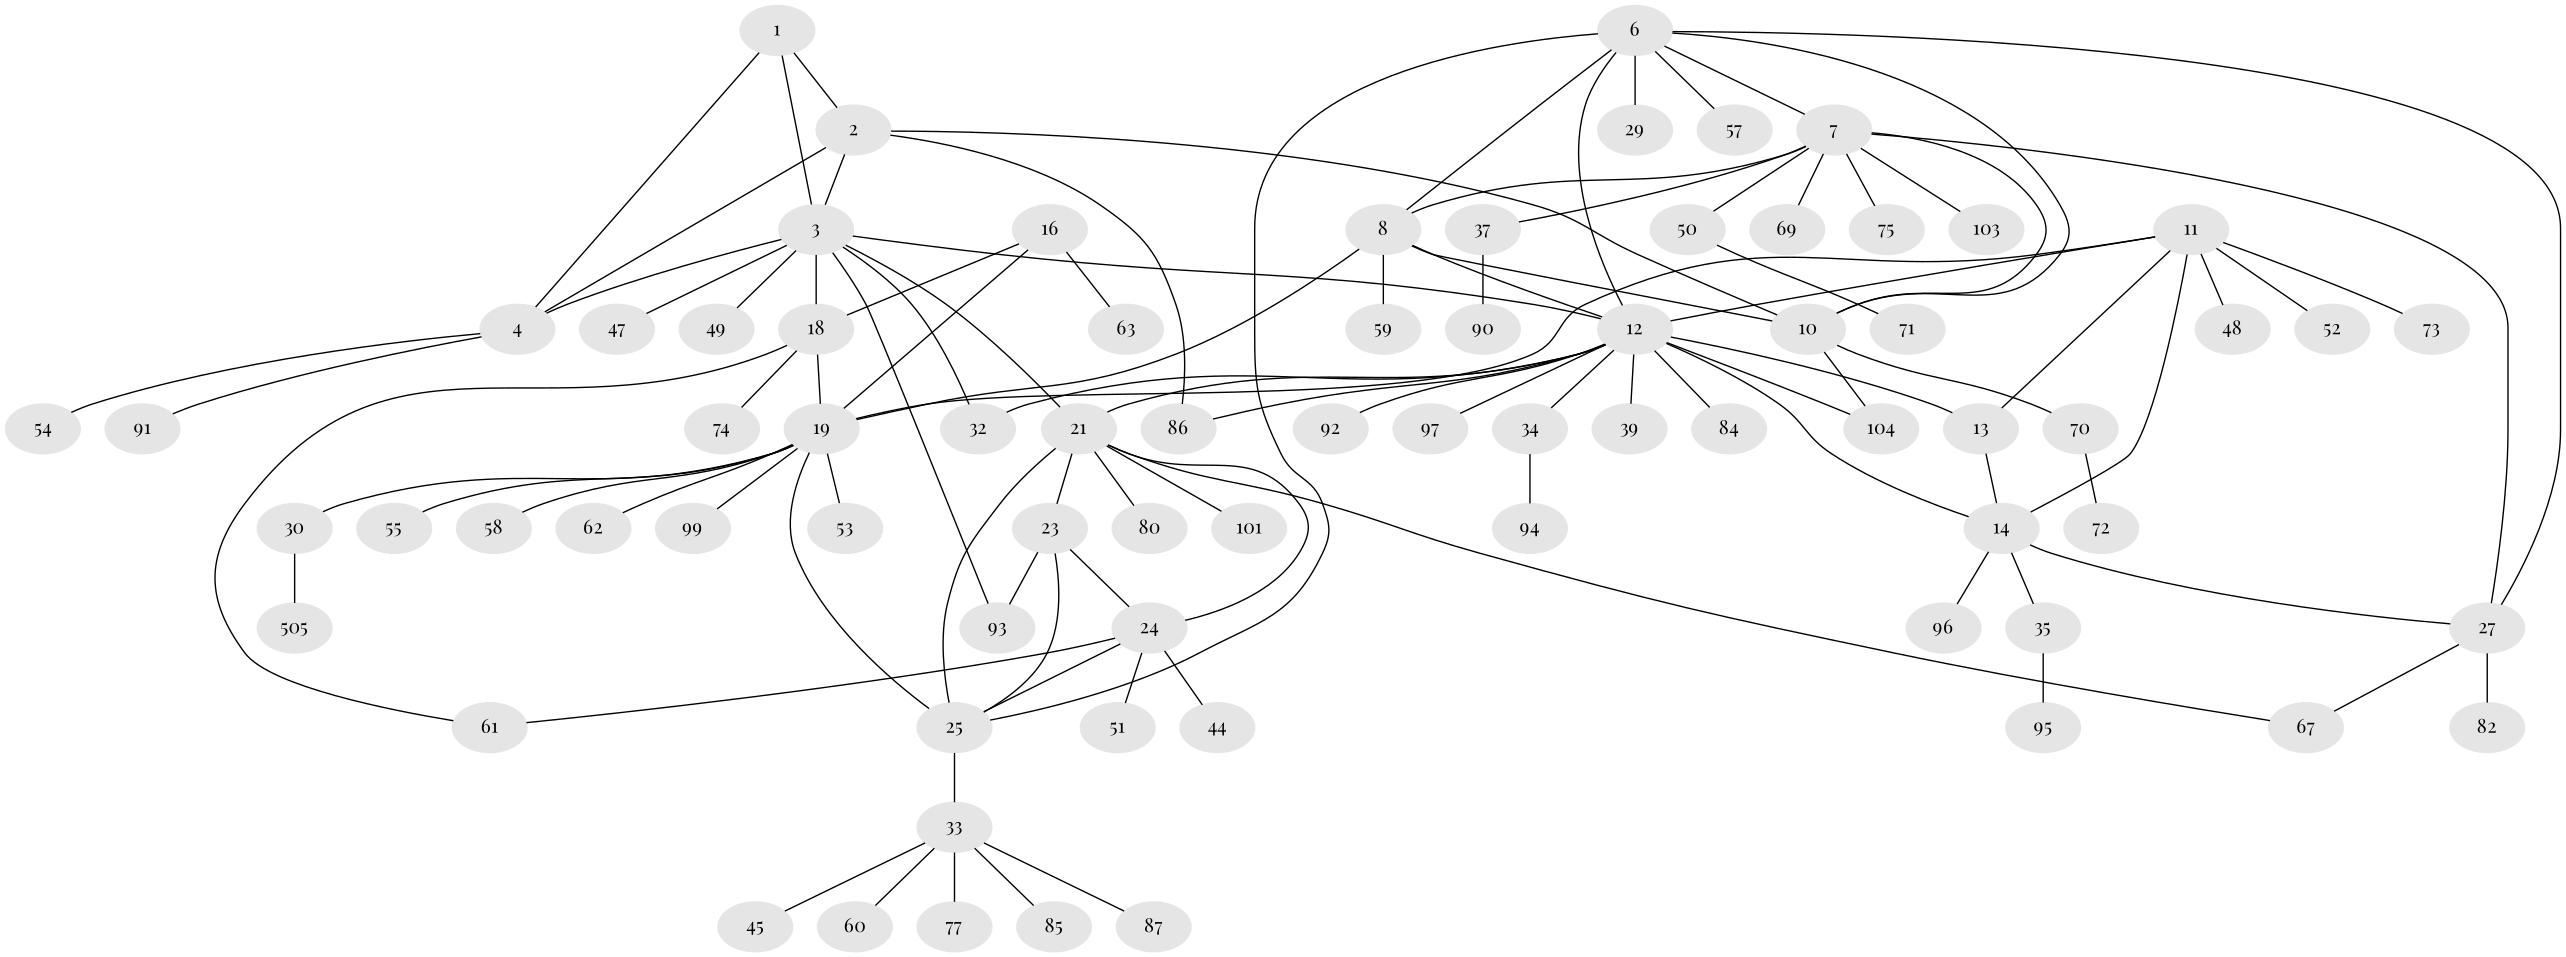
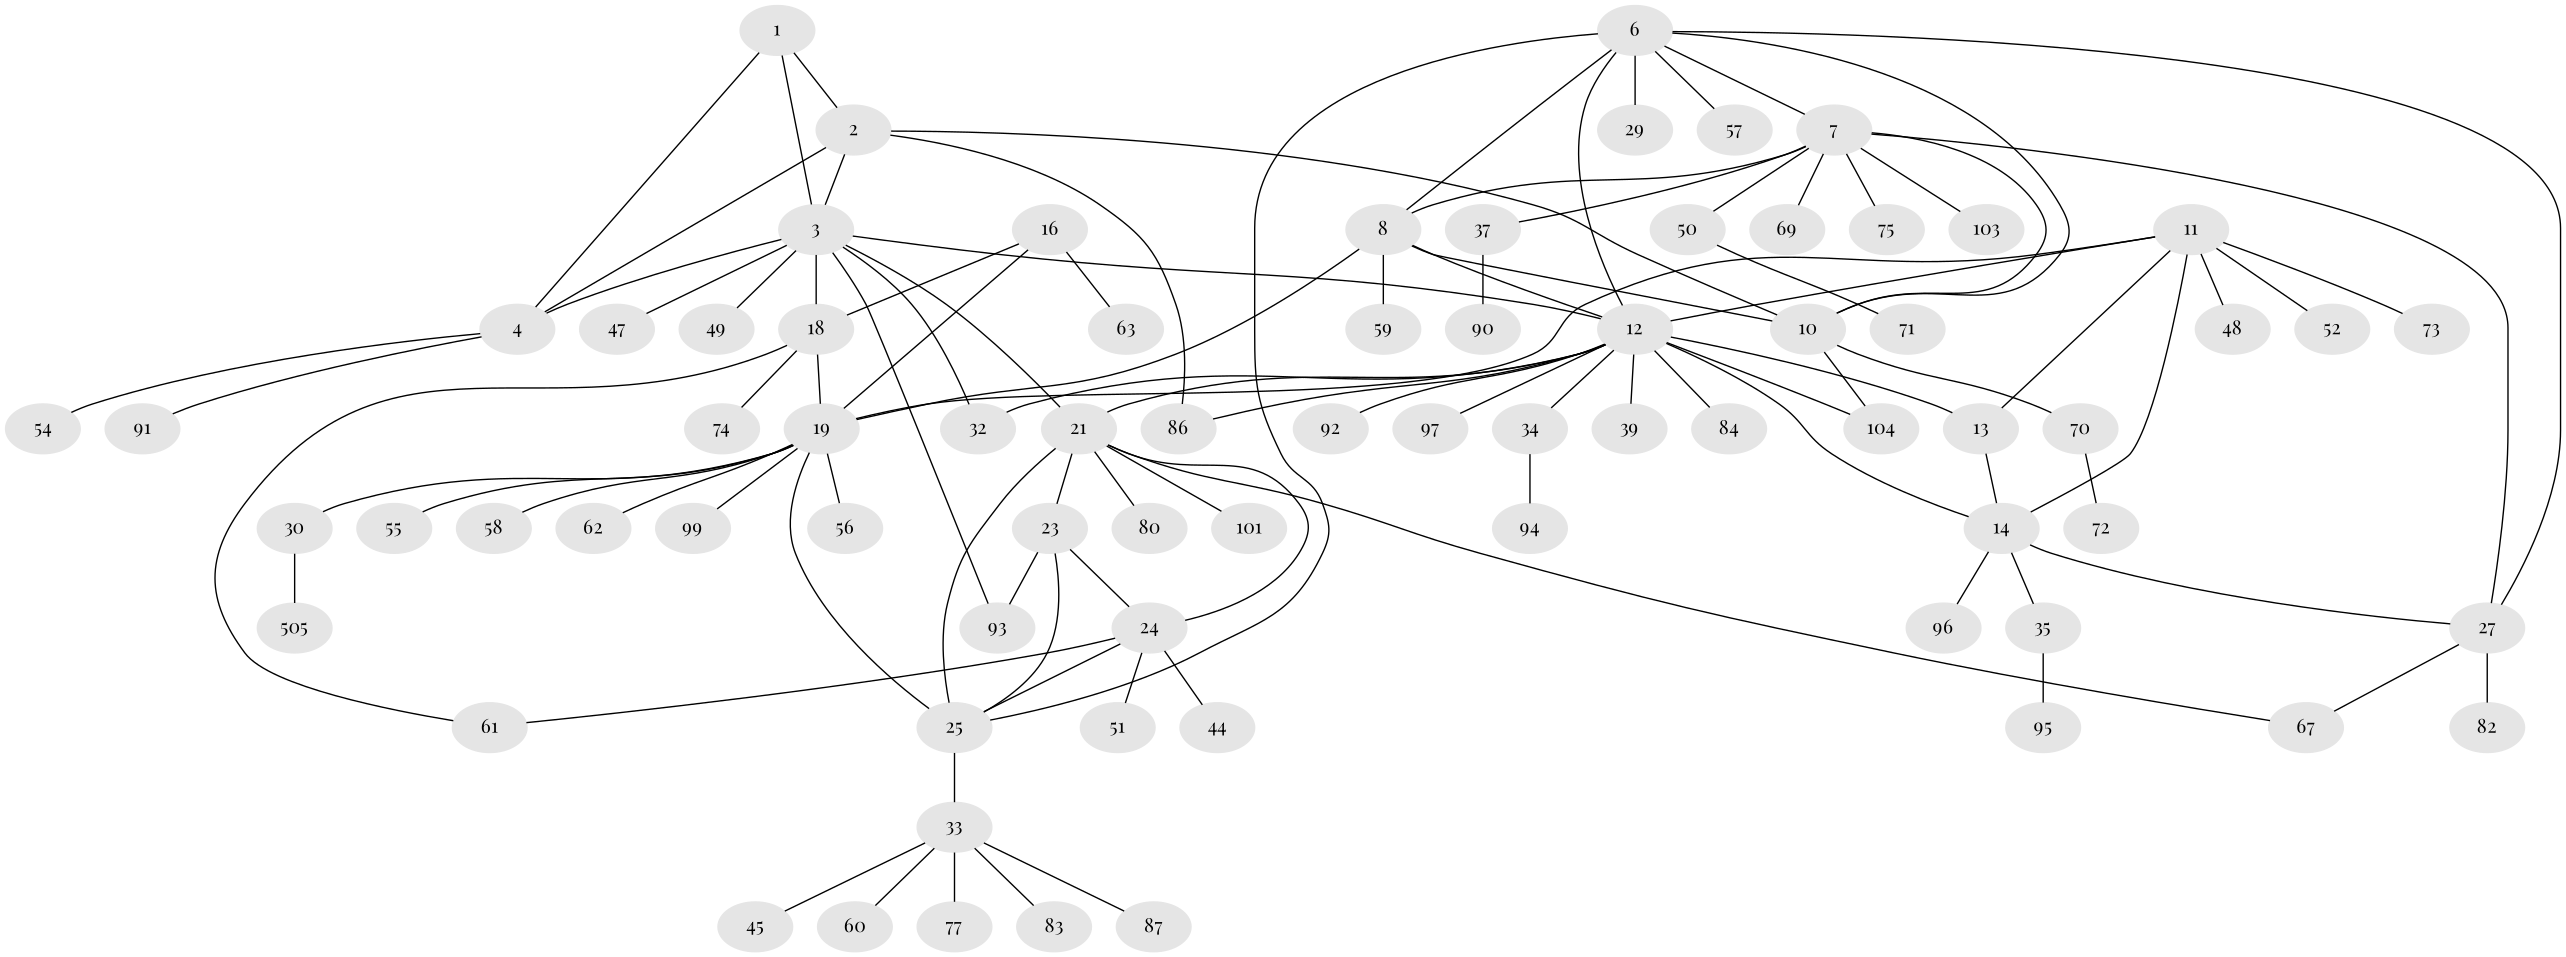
(845, 528) -> (845, 528)
(1054, 927) -> (1054, 927)
